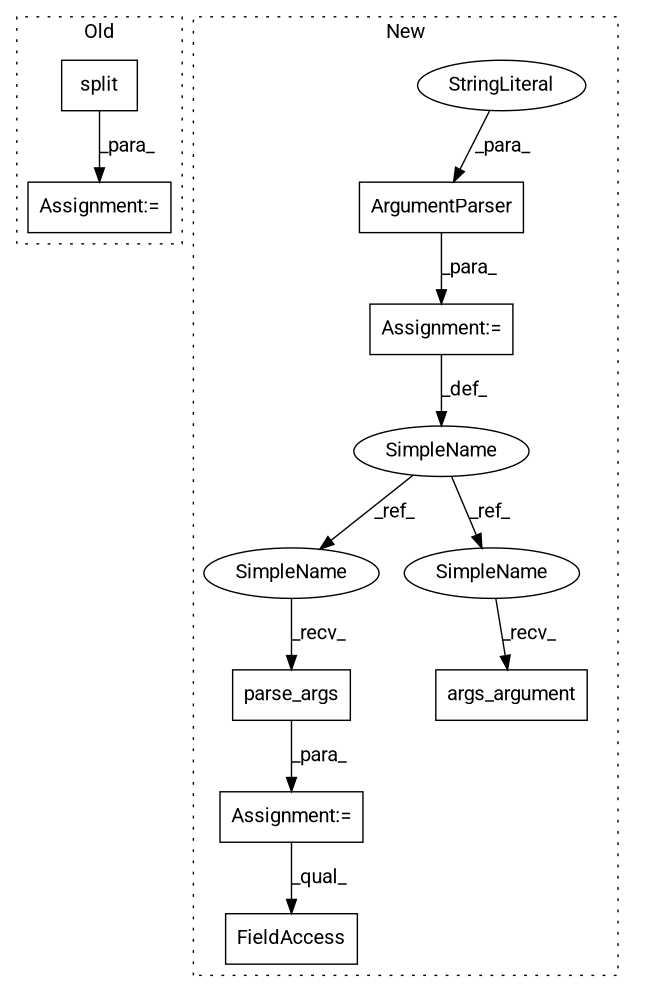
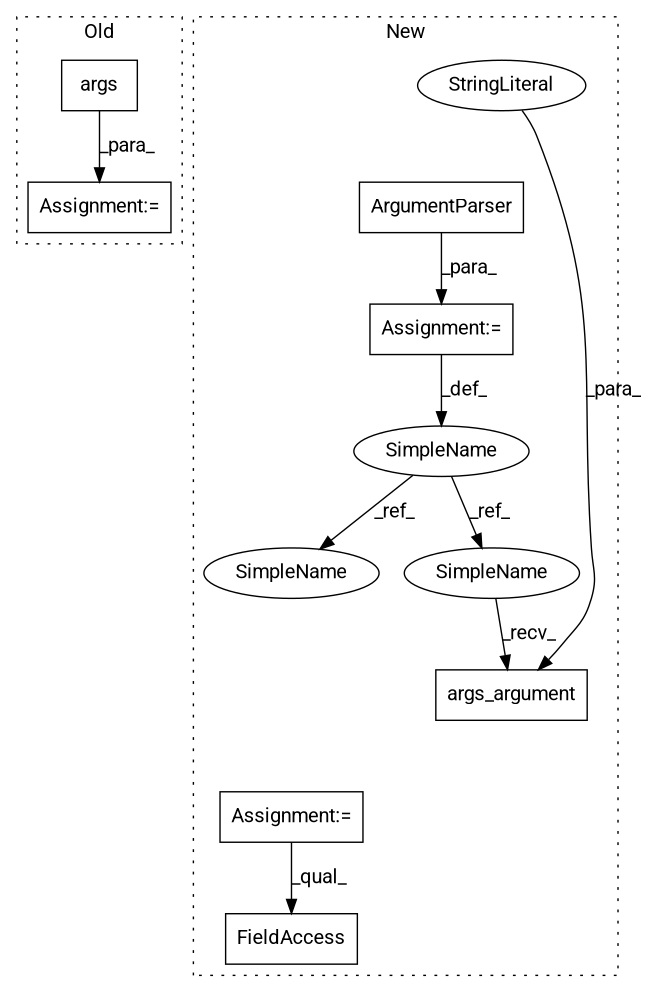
(99, 85) -> (99, 85)
(475, 140) -> (587, 387)
(291, 695) -> none
